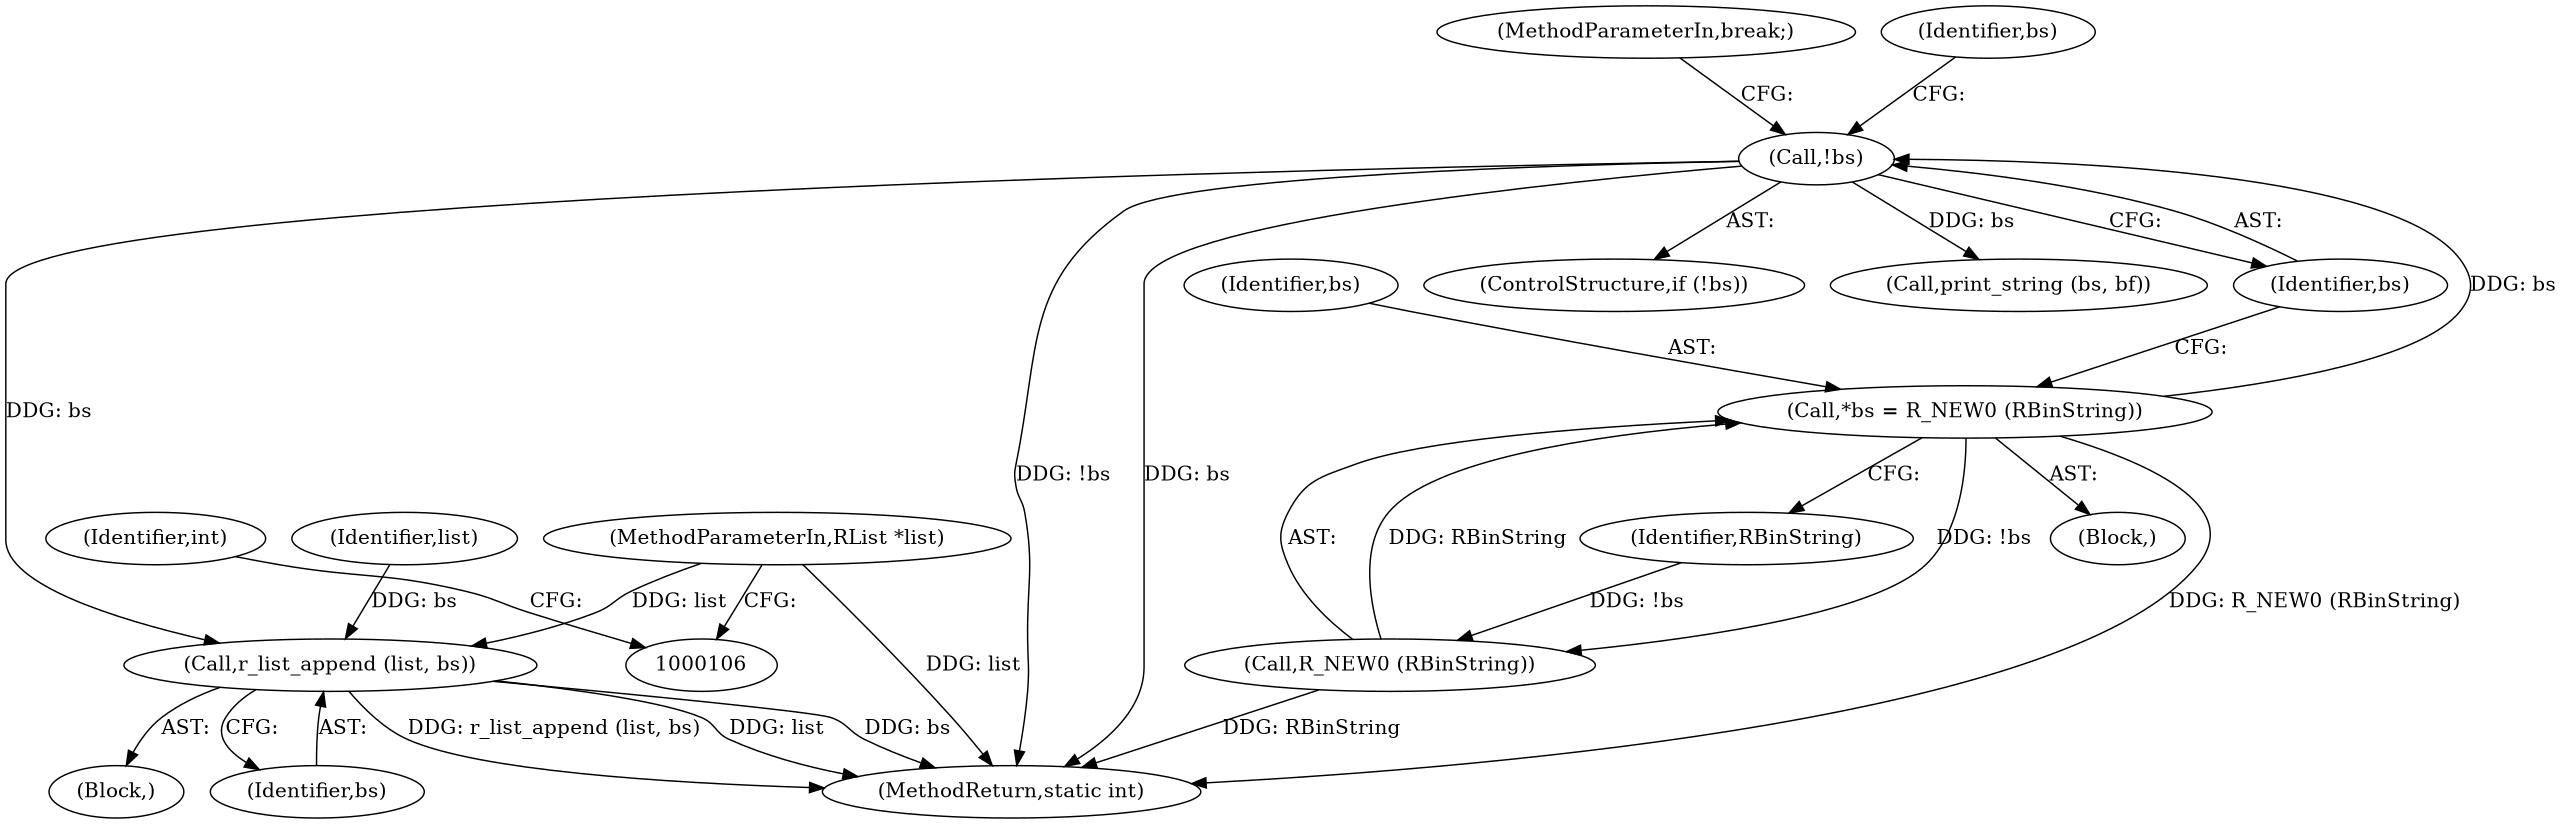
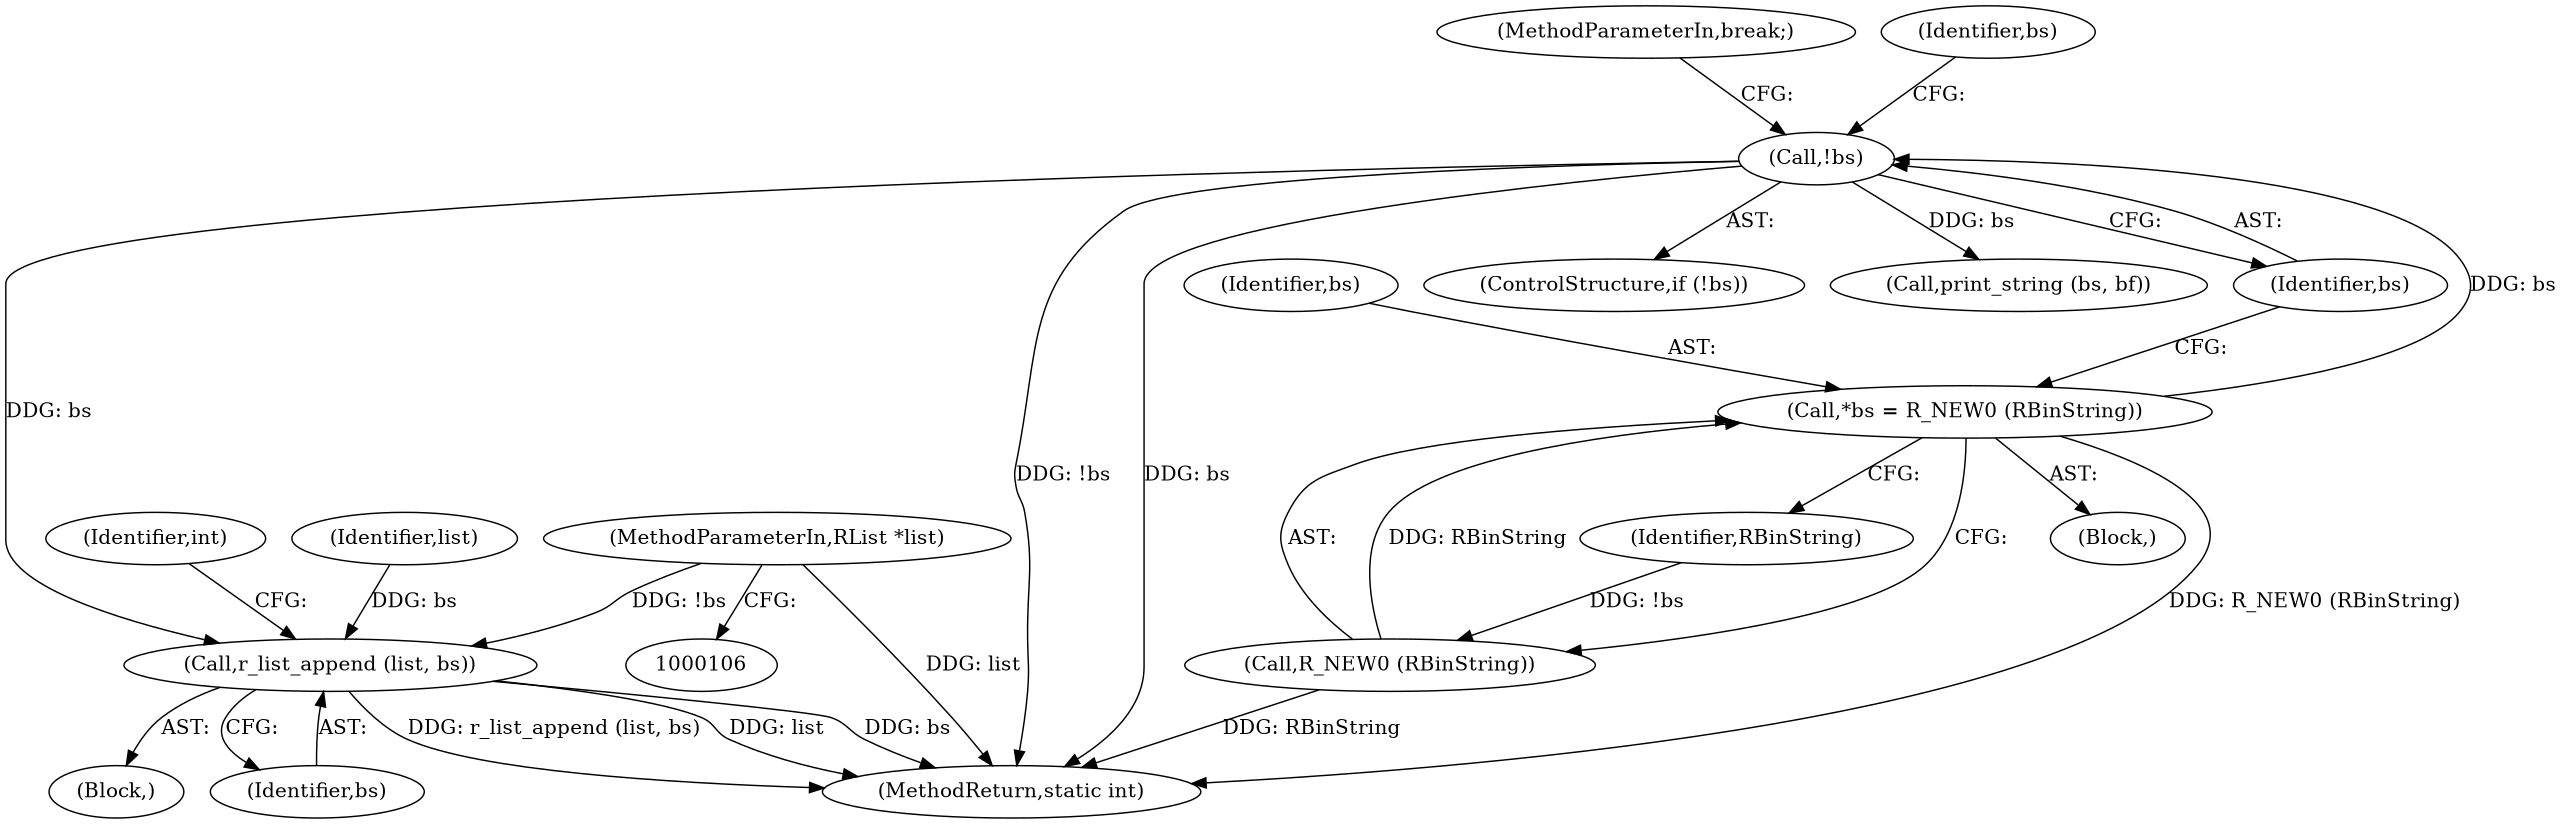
(1985, 539) -> (1985, 539)
(437, 585) -> (236, 597)
(680, 602) -> (680, 602)
